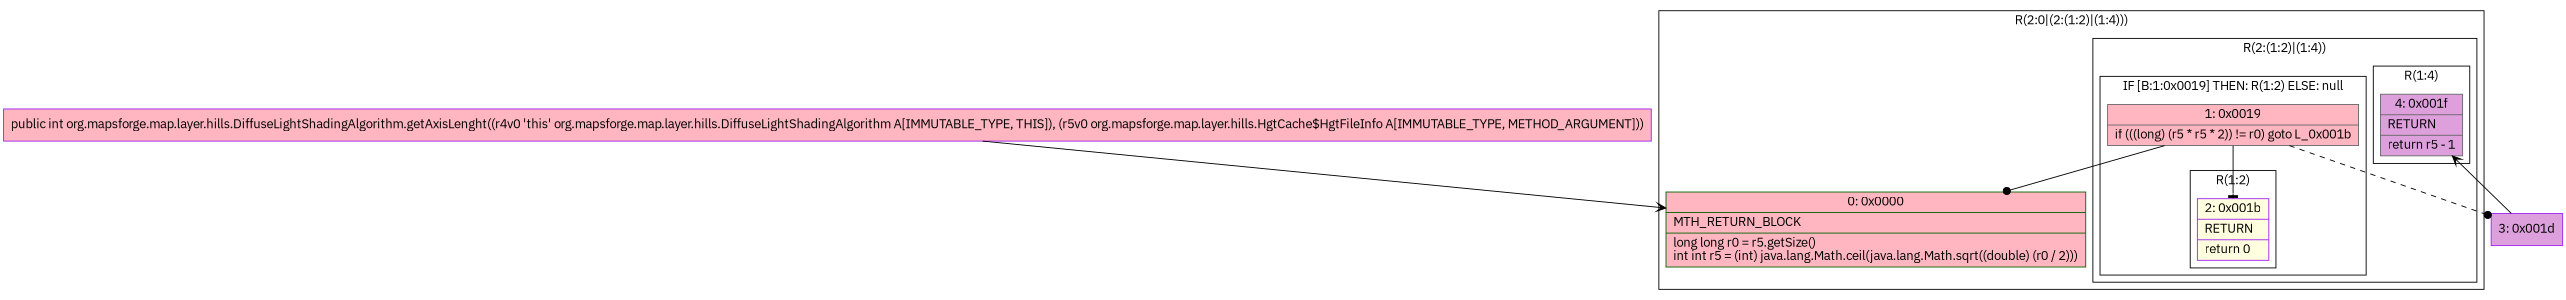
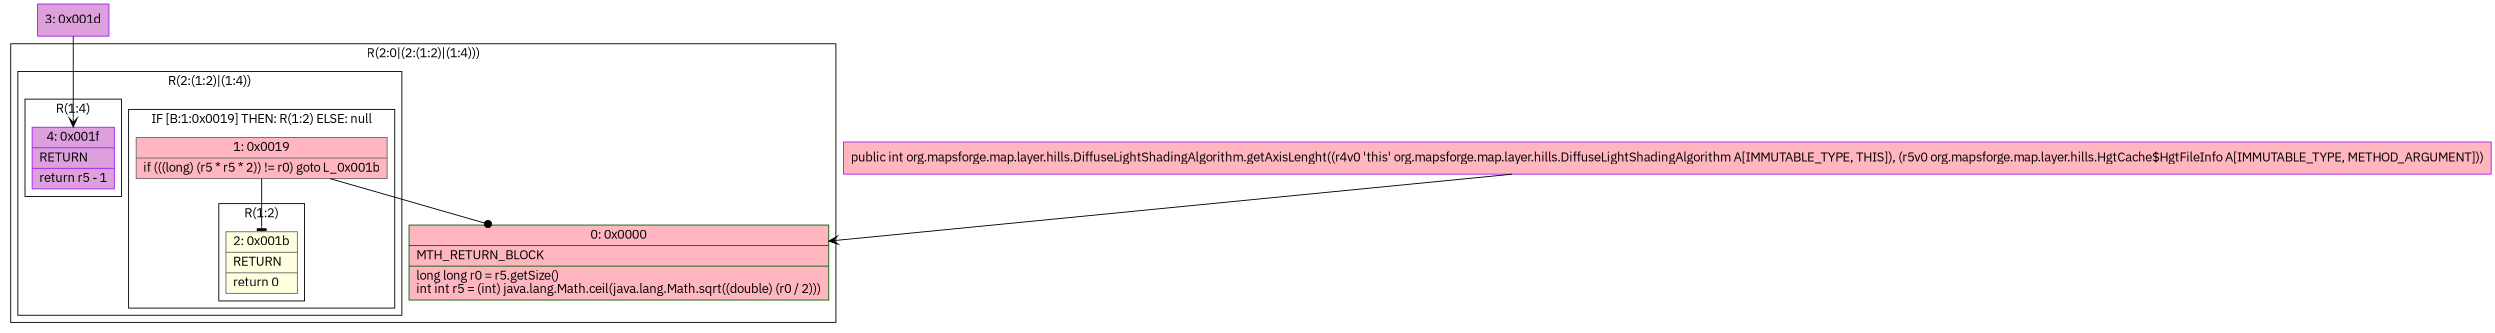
(2422, 125) -> (73, 158)
(2387, 180) -> none
(2233, 230) -> (262, 263)
